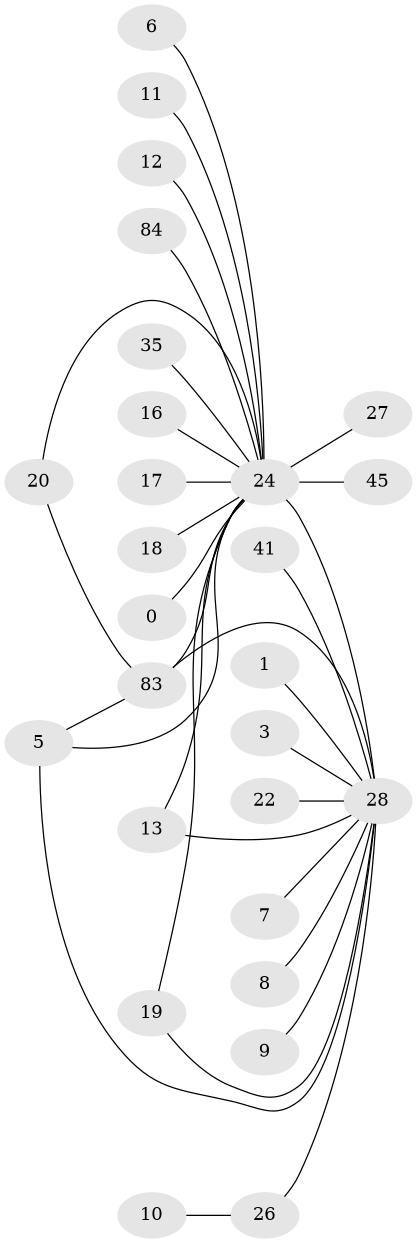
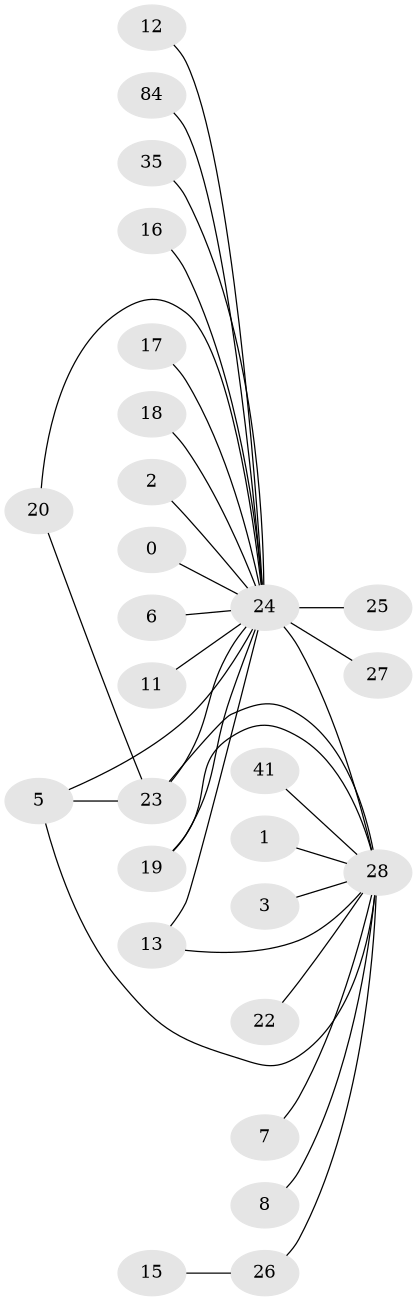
none -> (152, 482)
(378, 482) -> (378, 608)
(152, 686) -> (152, 801)
(265, 1052) -> none
(152, 1215) -> (152, 1273)
